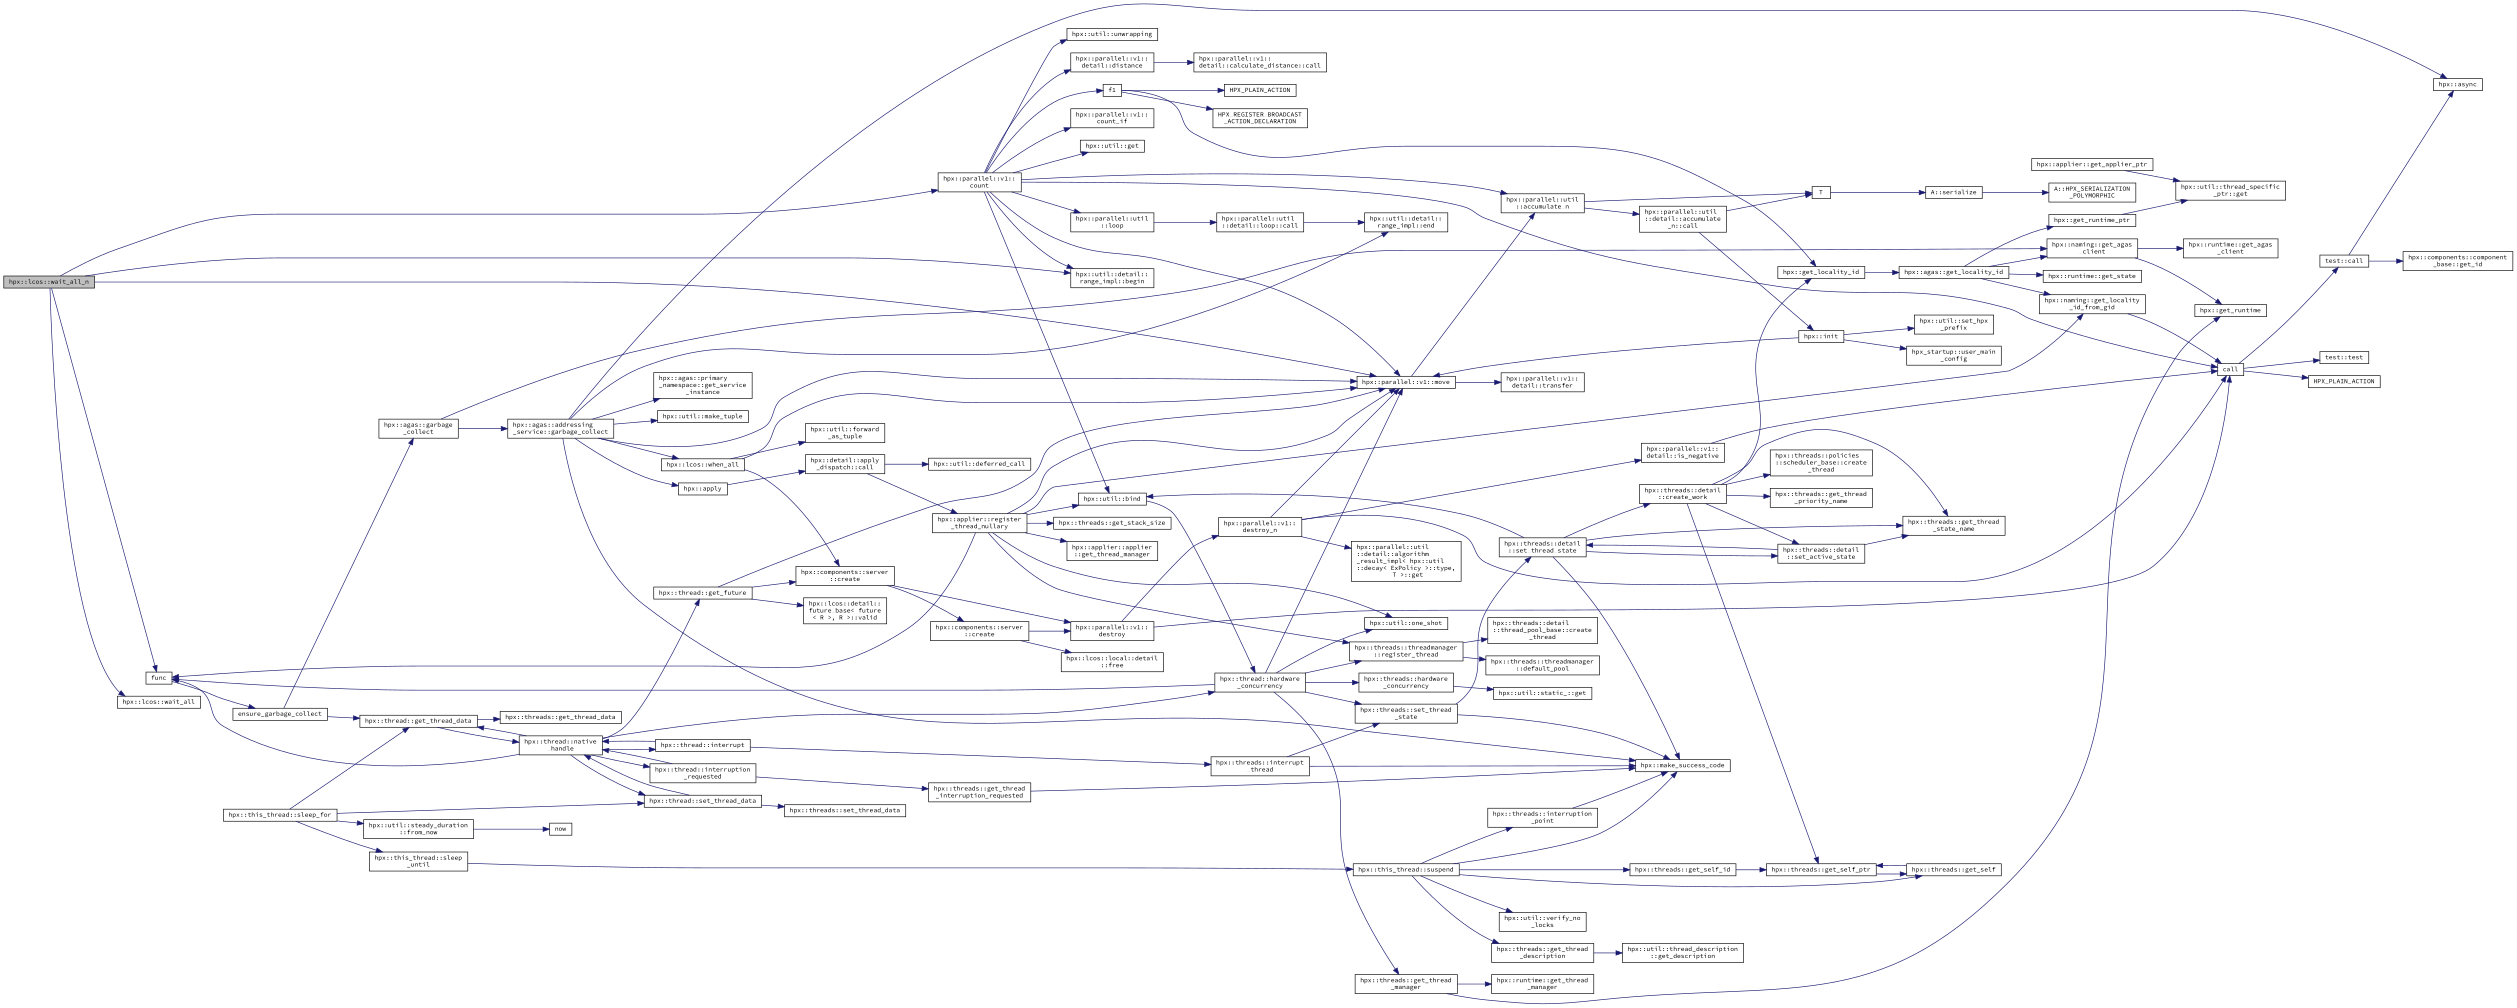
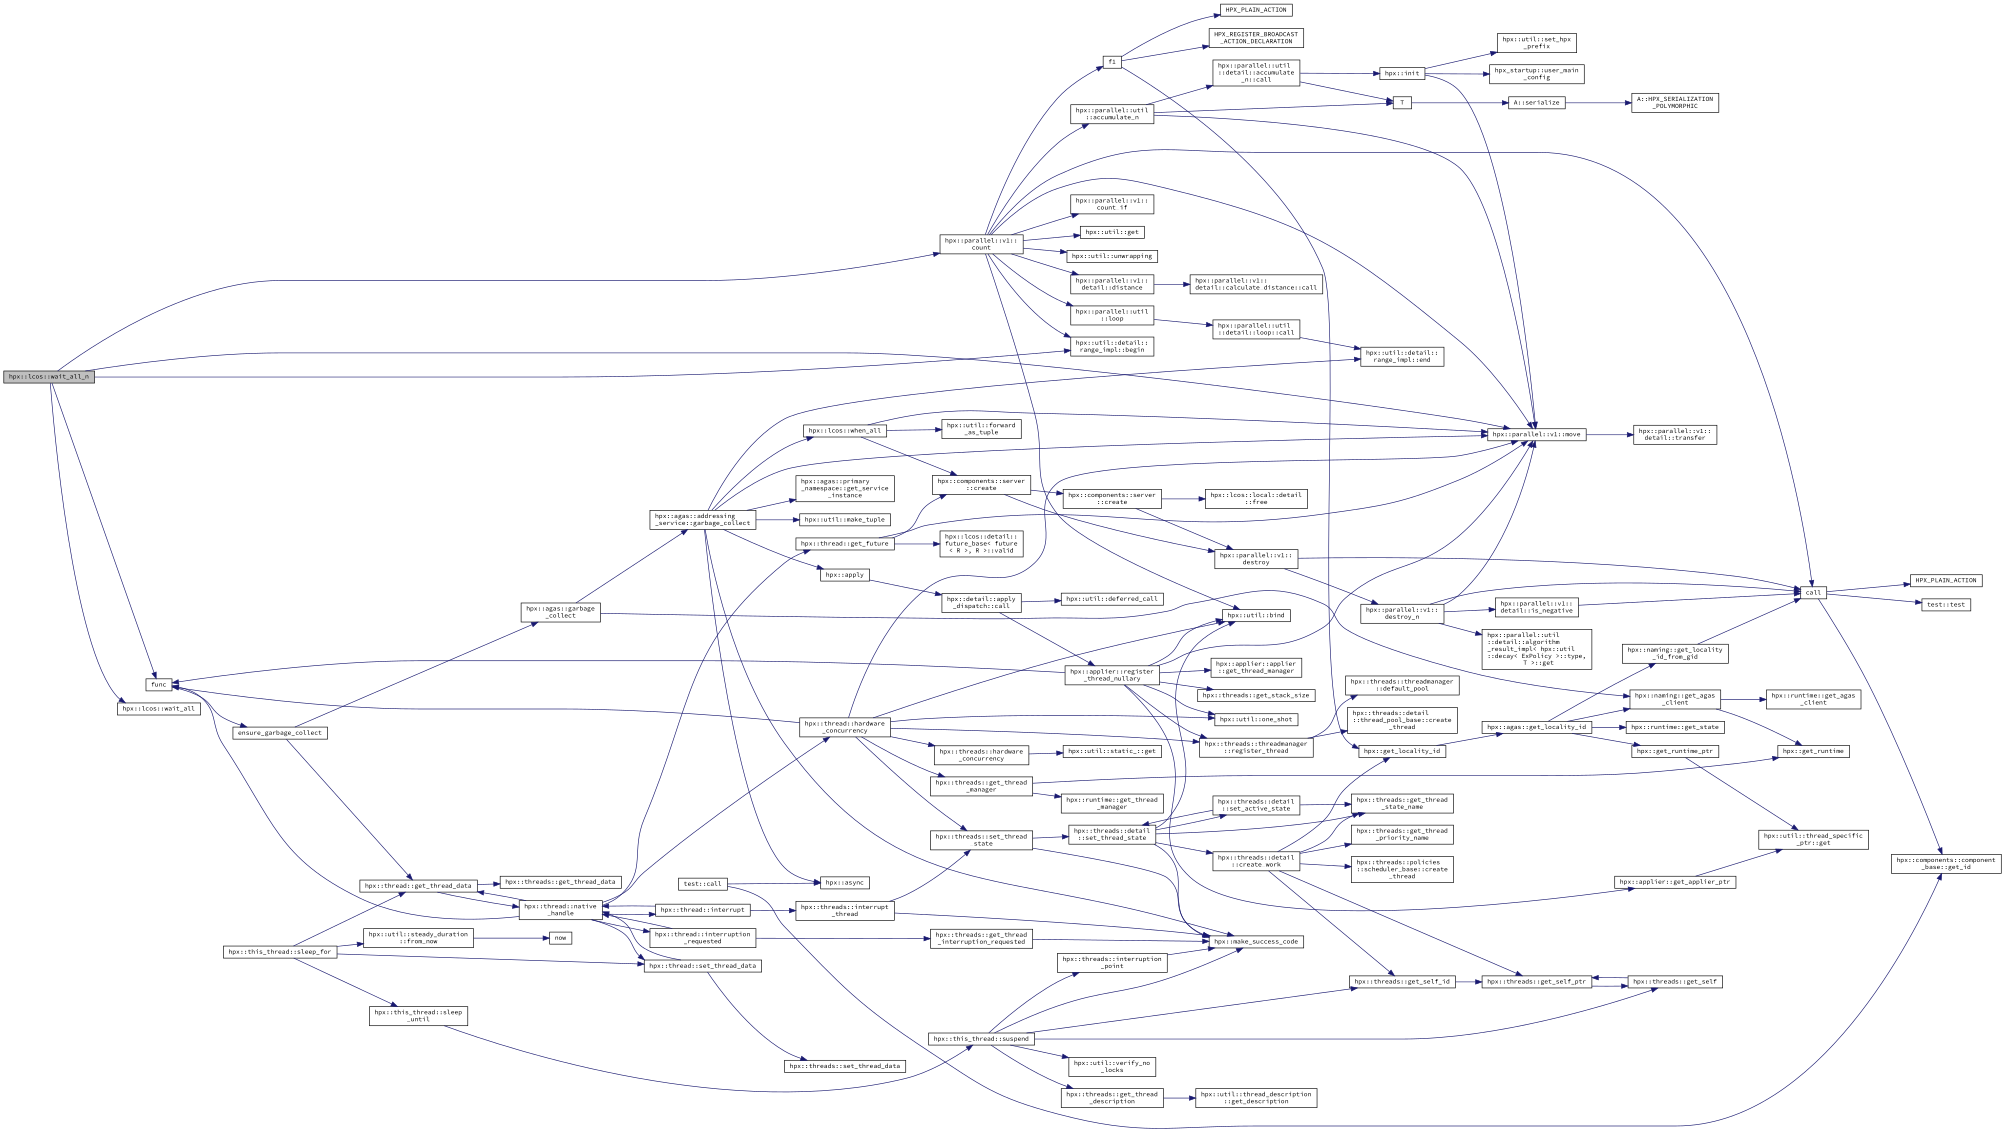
(1471, 297) -> (1440, 156)
(2288, 320) -> (1886, 720)
(1554, 426) -> (1299, 908)
(1749, 523) -> (1329, 921)
(1209, 575) -> (1044, 664)
